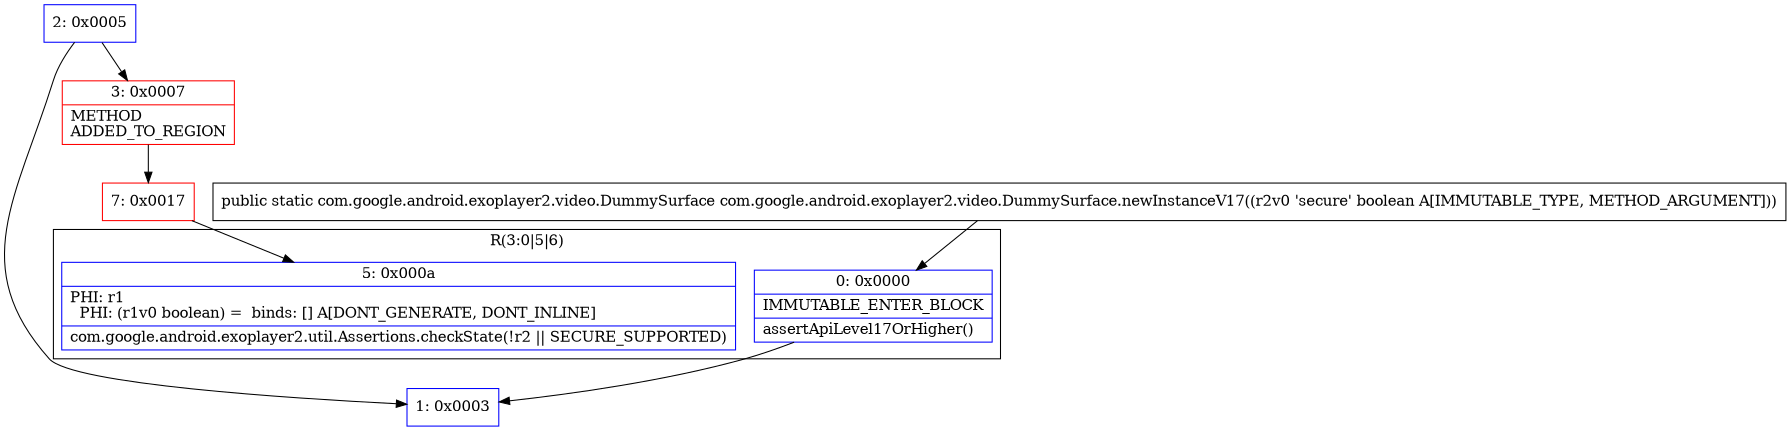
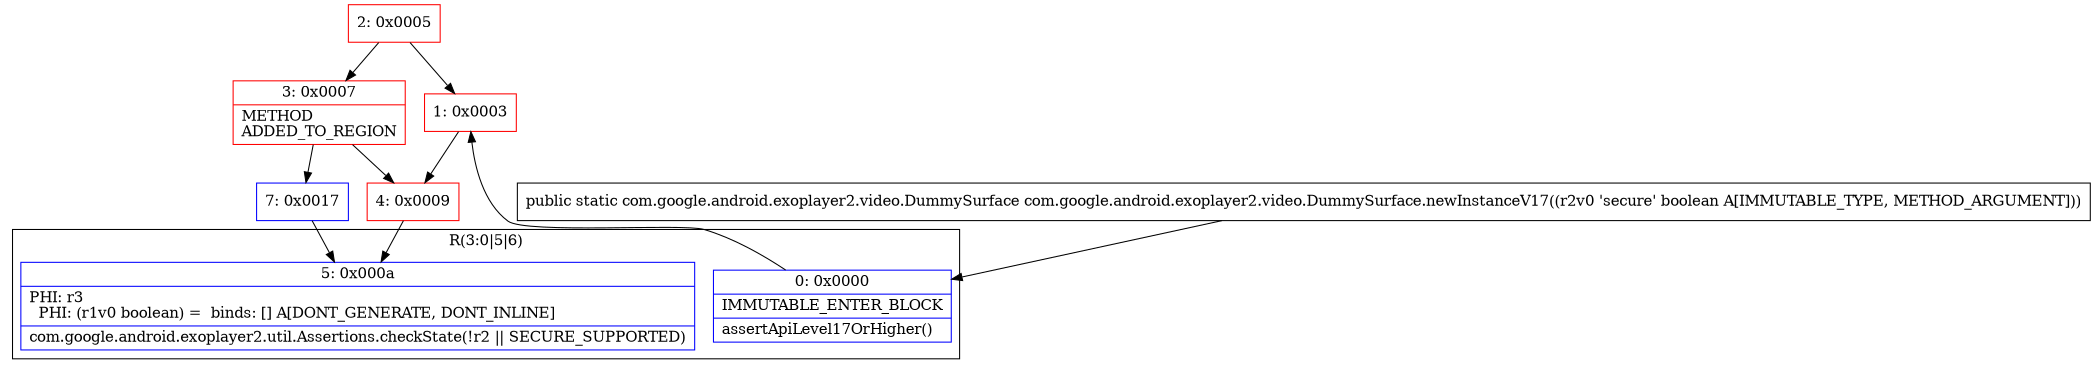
(90, 23) -> (394, 23)
(148, 202) -> (302, 202)
none -> (413, 202)
(100, 298) -> (59, 298)
(453, 407) -> (470, 113)
